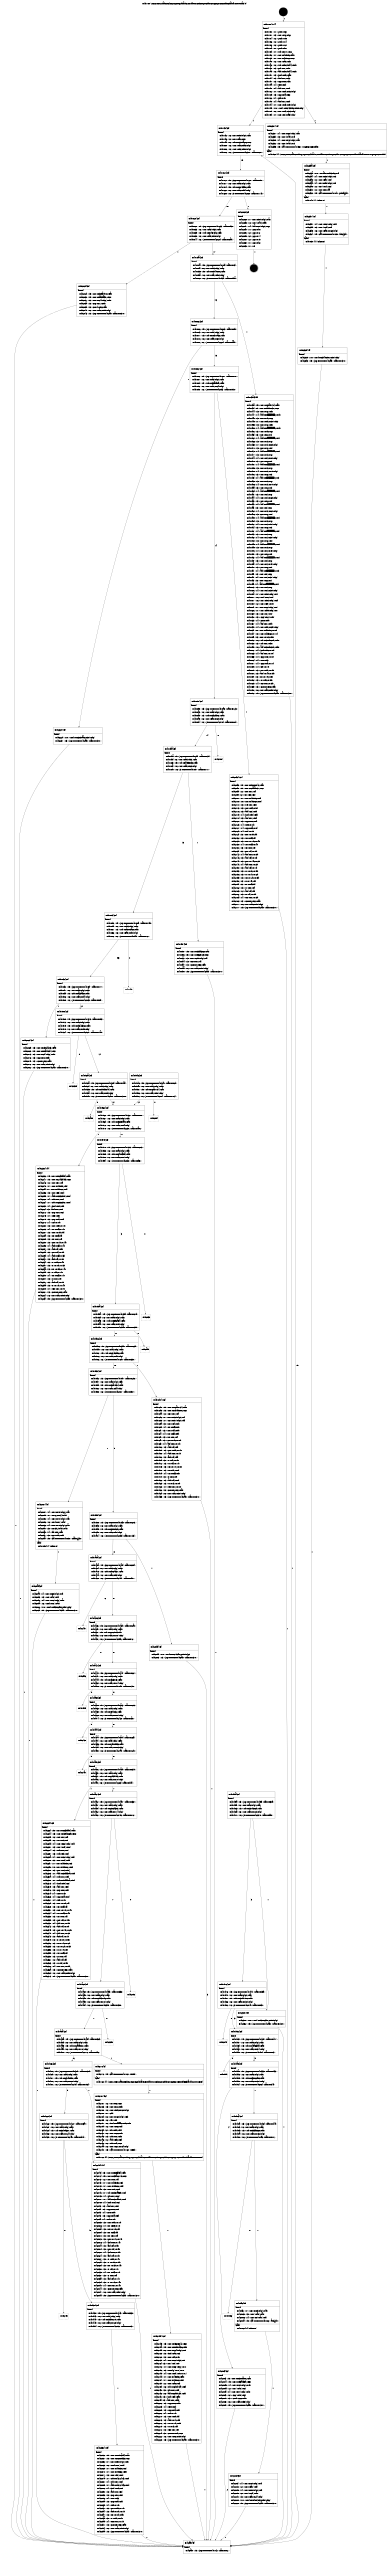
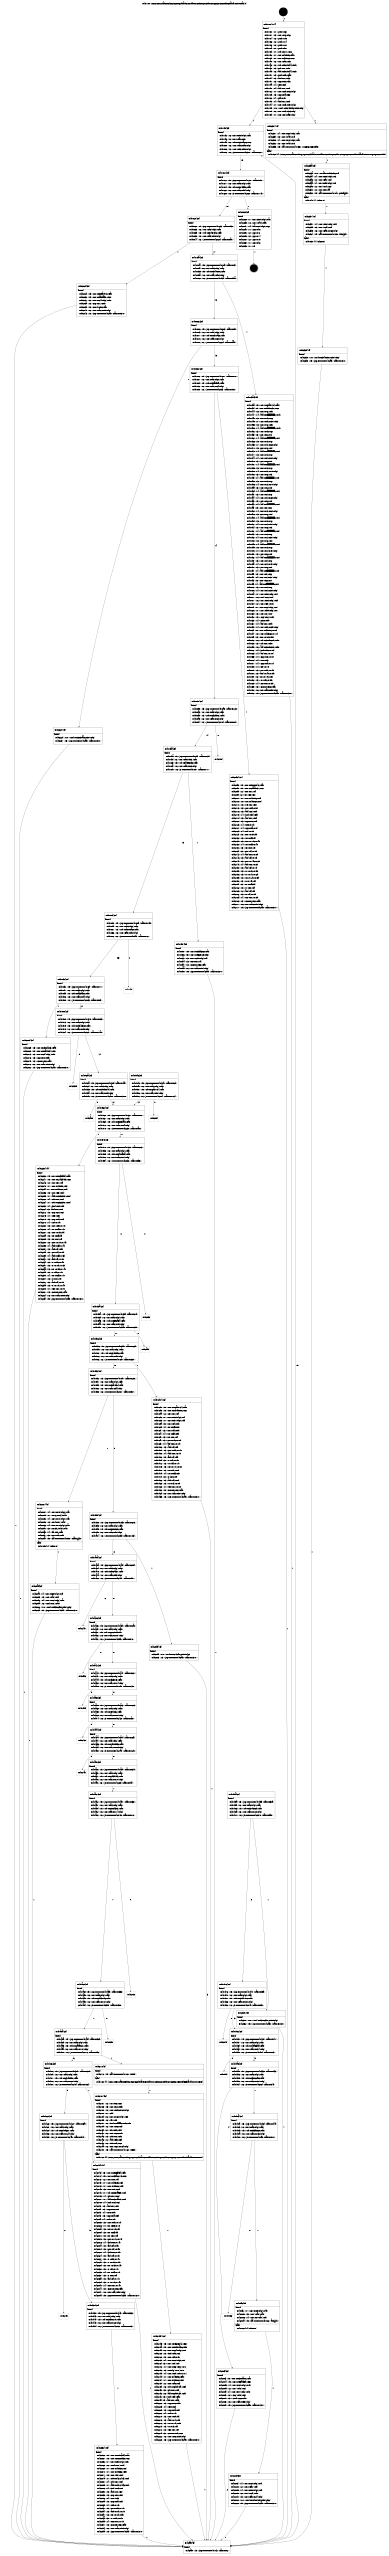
(121, 1234) -> (121, 1234)
(66, 1900) -> none
